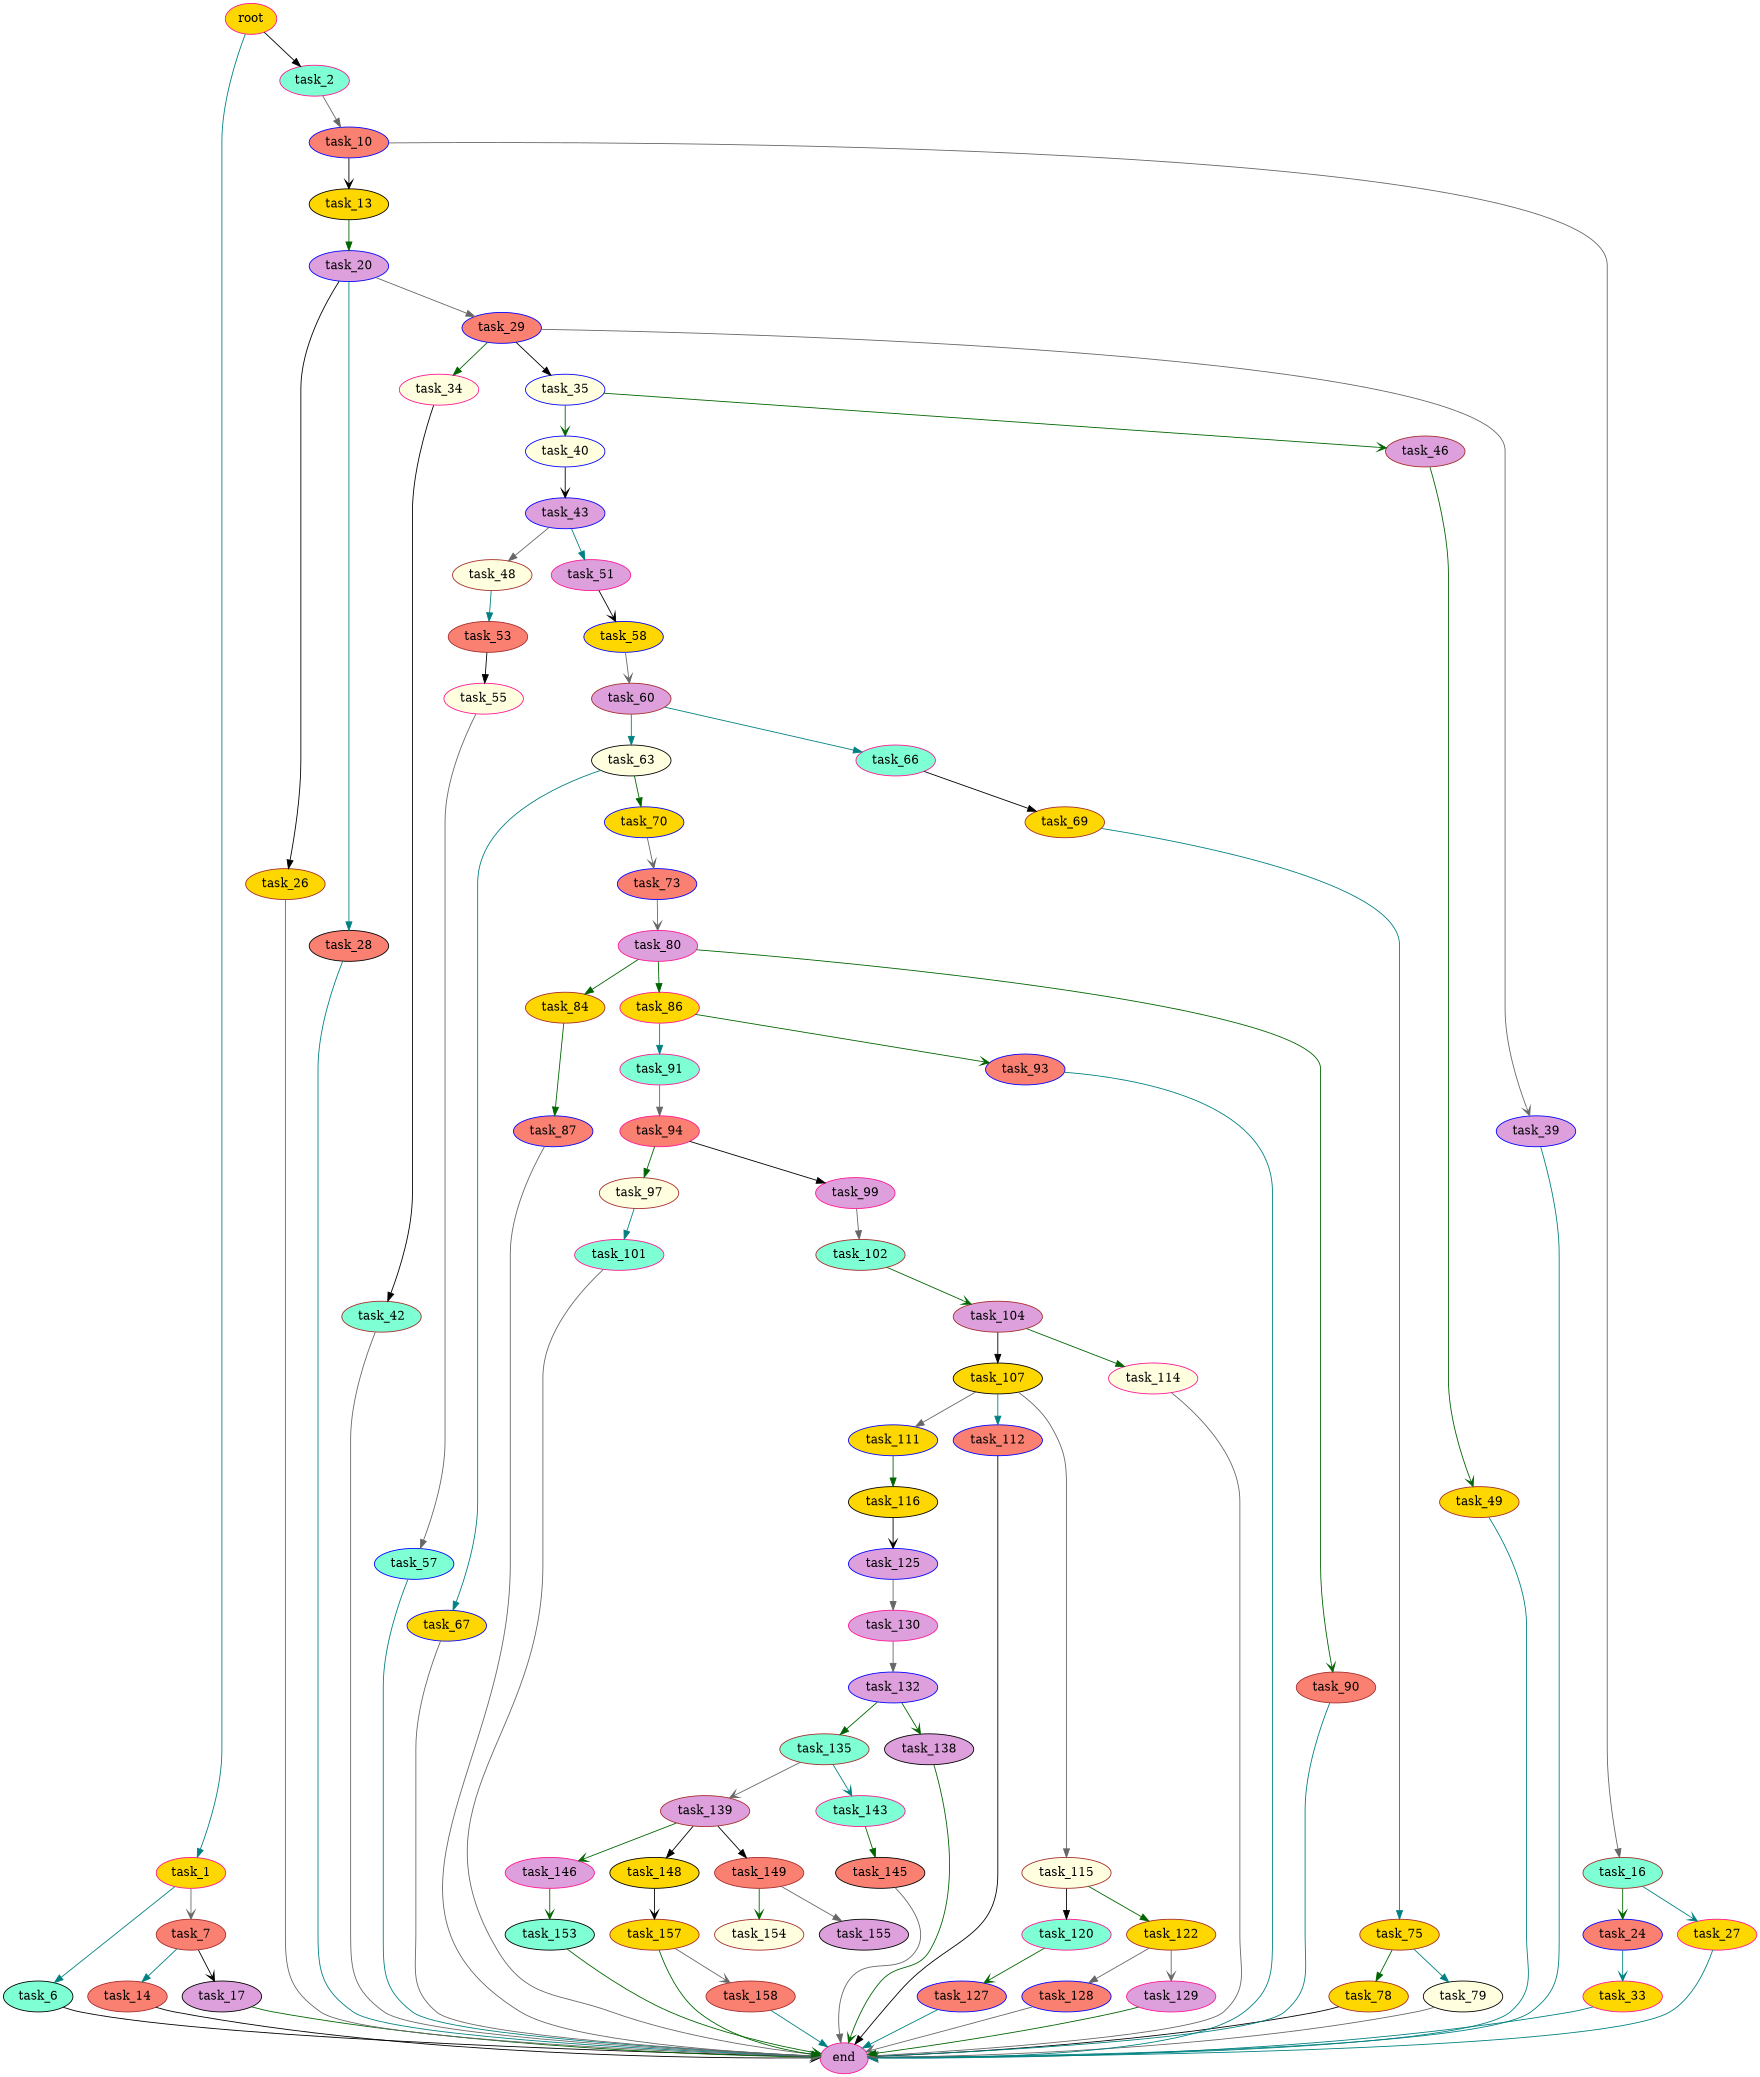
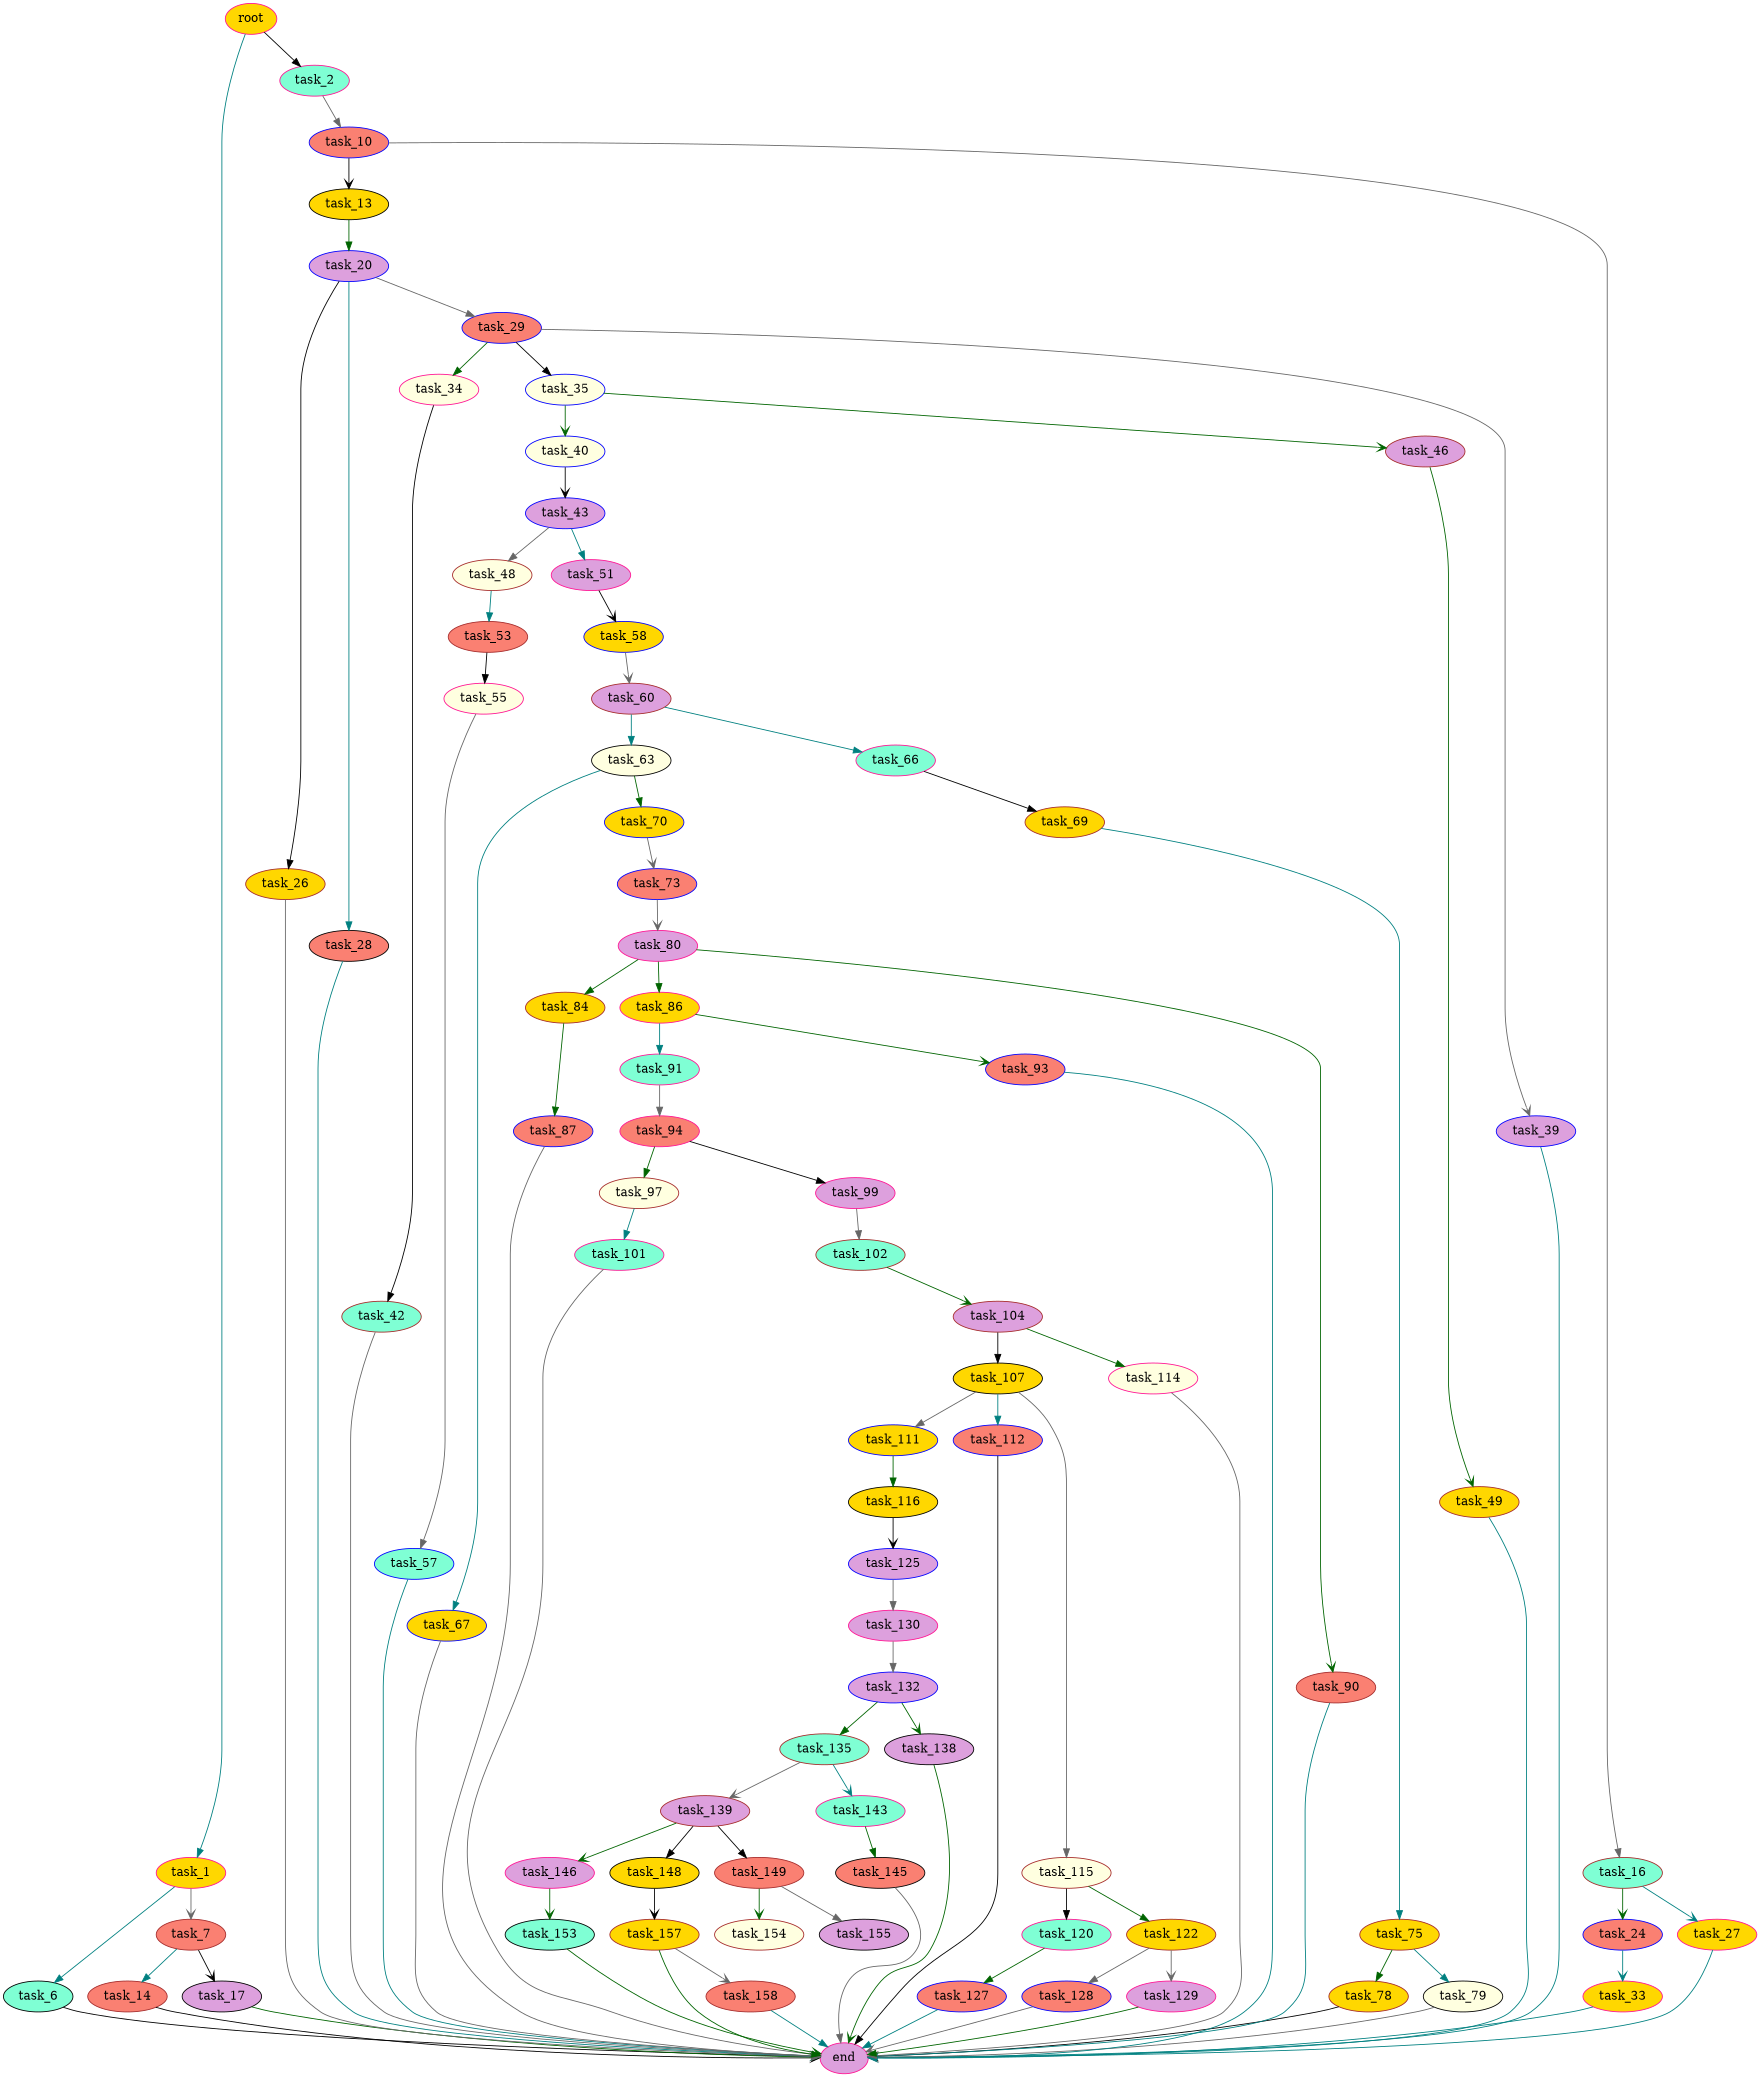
(1018, 1963) -> (1018, 1963)
